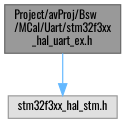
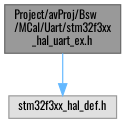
(63, 107) -> (63, 107)
